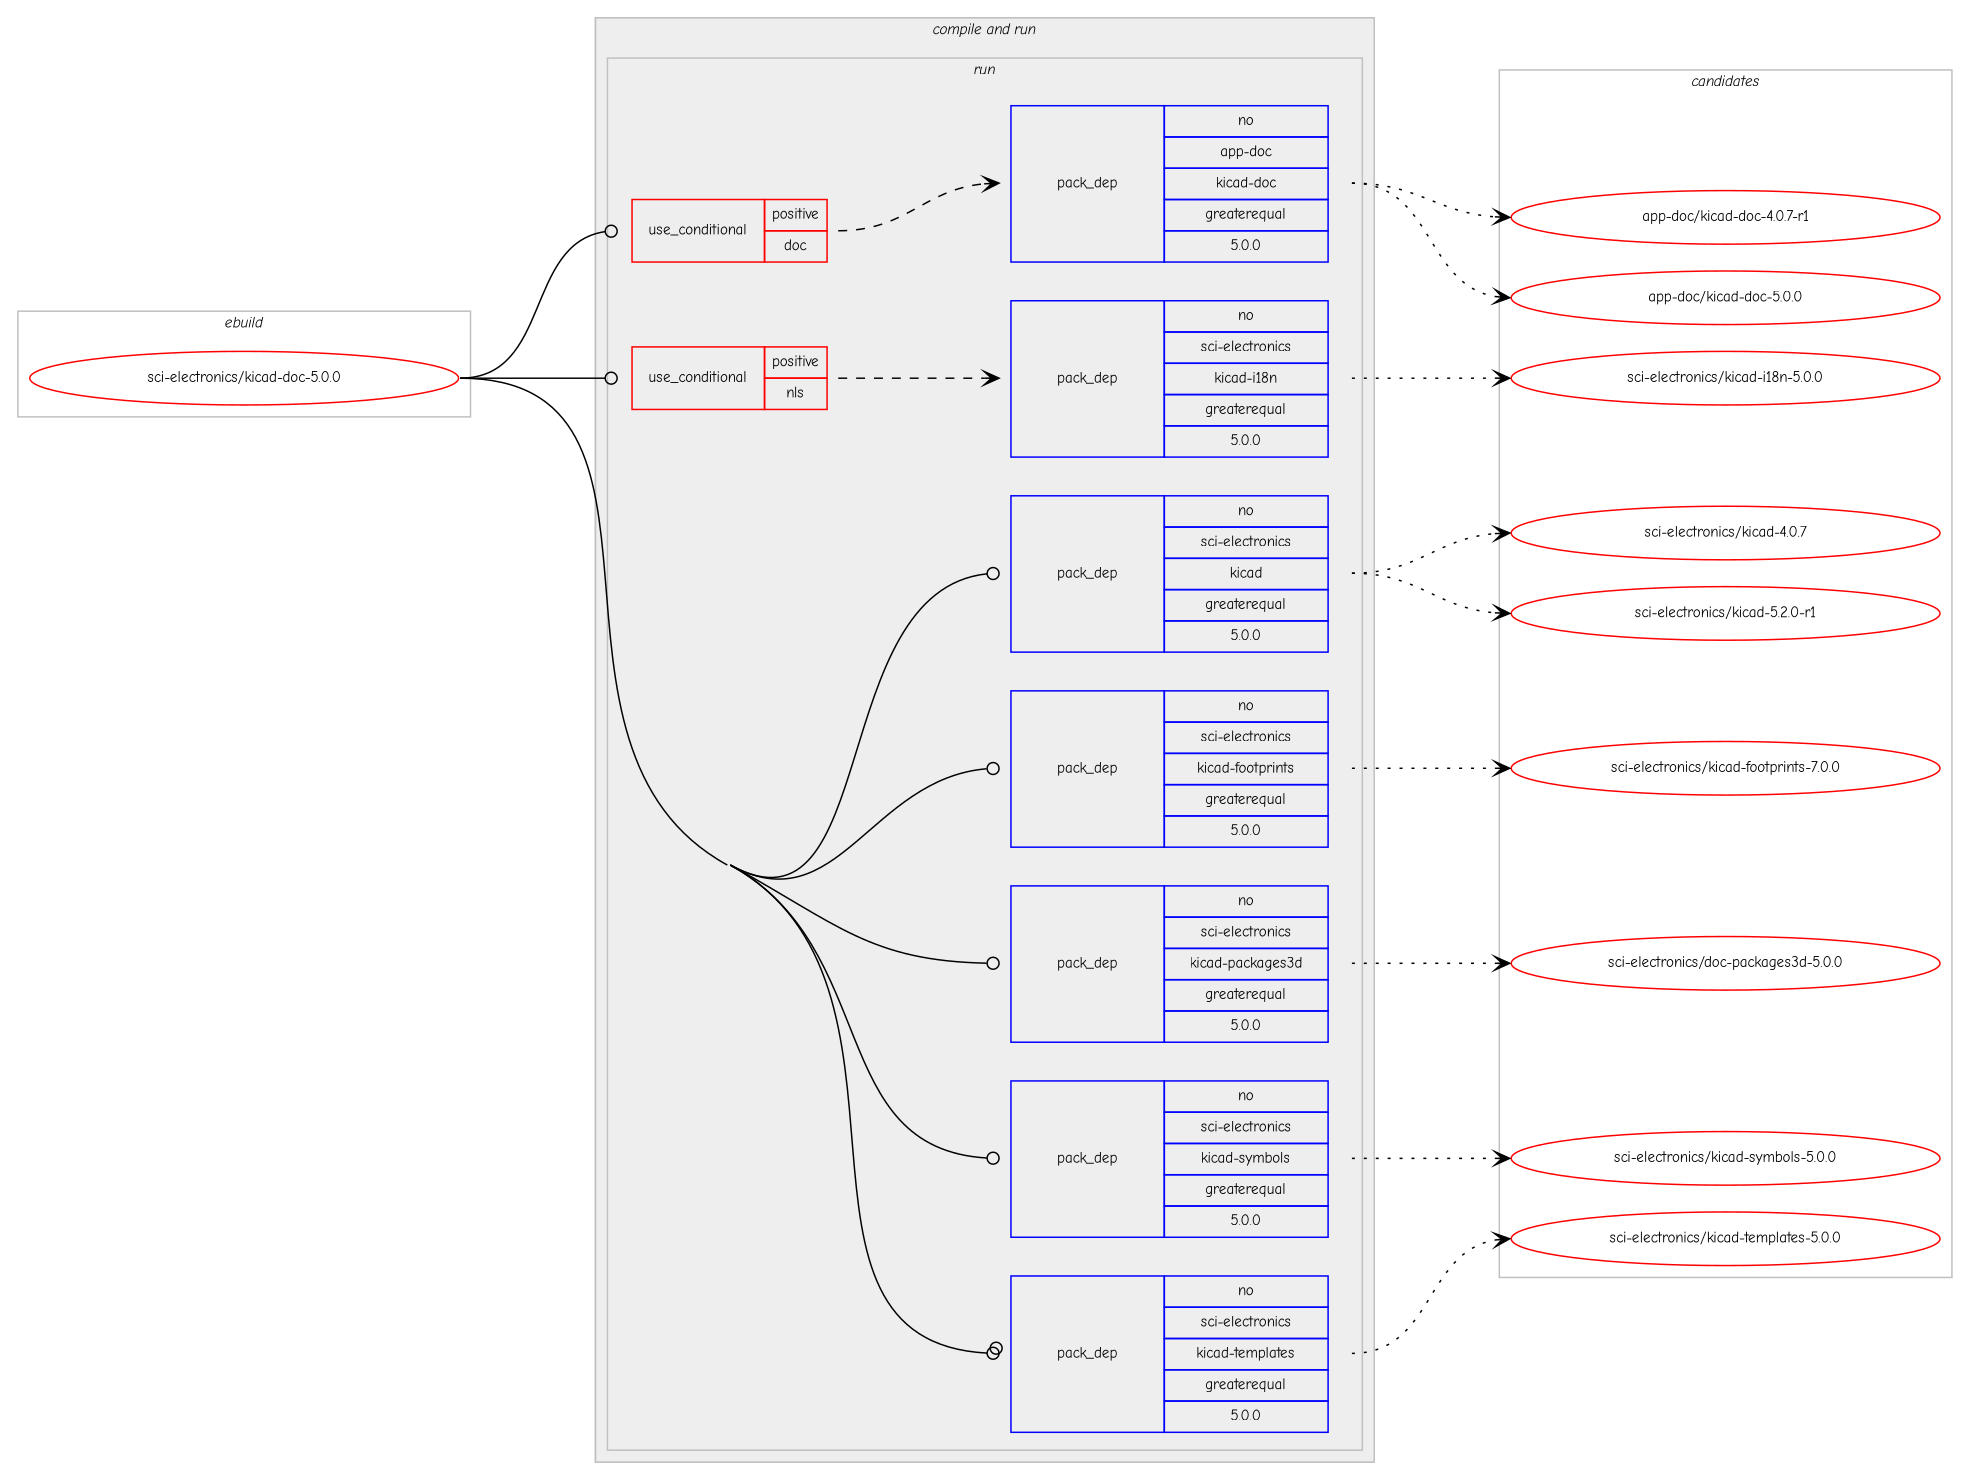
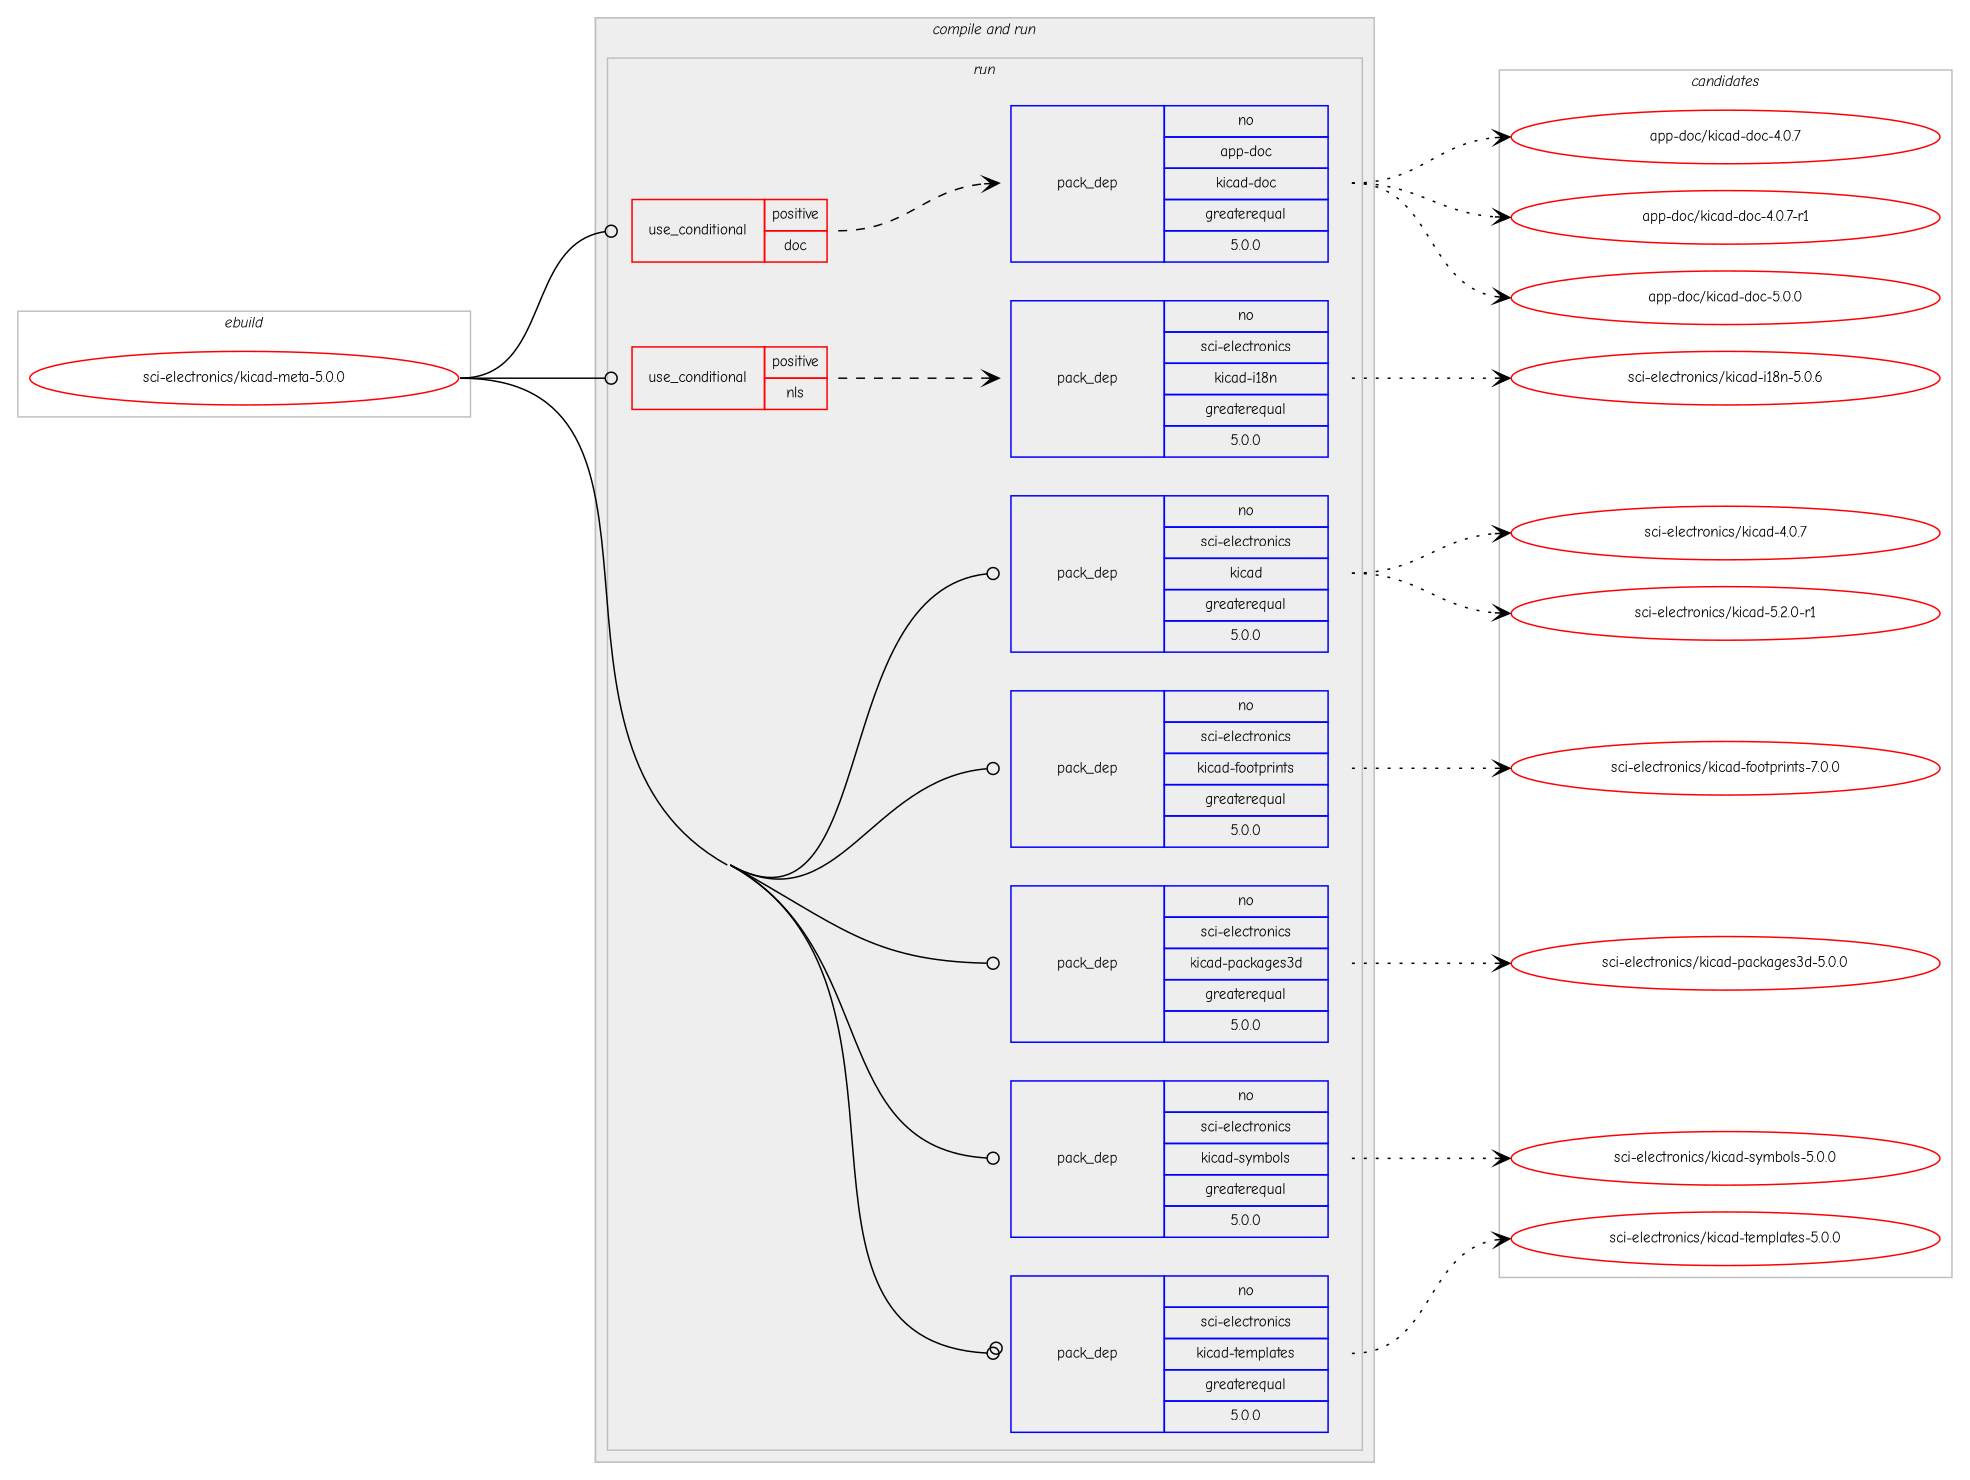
none -> (1726, 137)
(244, 378) -> (244, 378)
(1726, 378) -> (1726, 378)
(1726, 963) -> (1726, 963)
